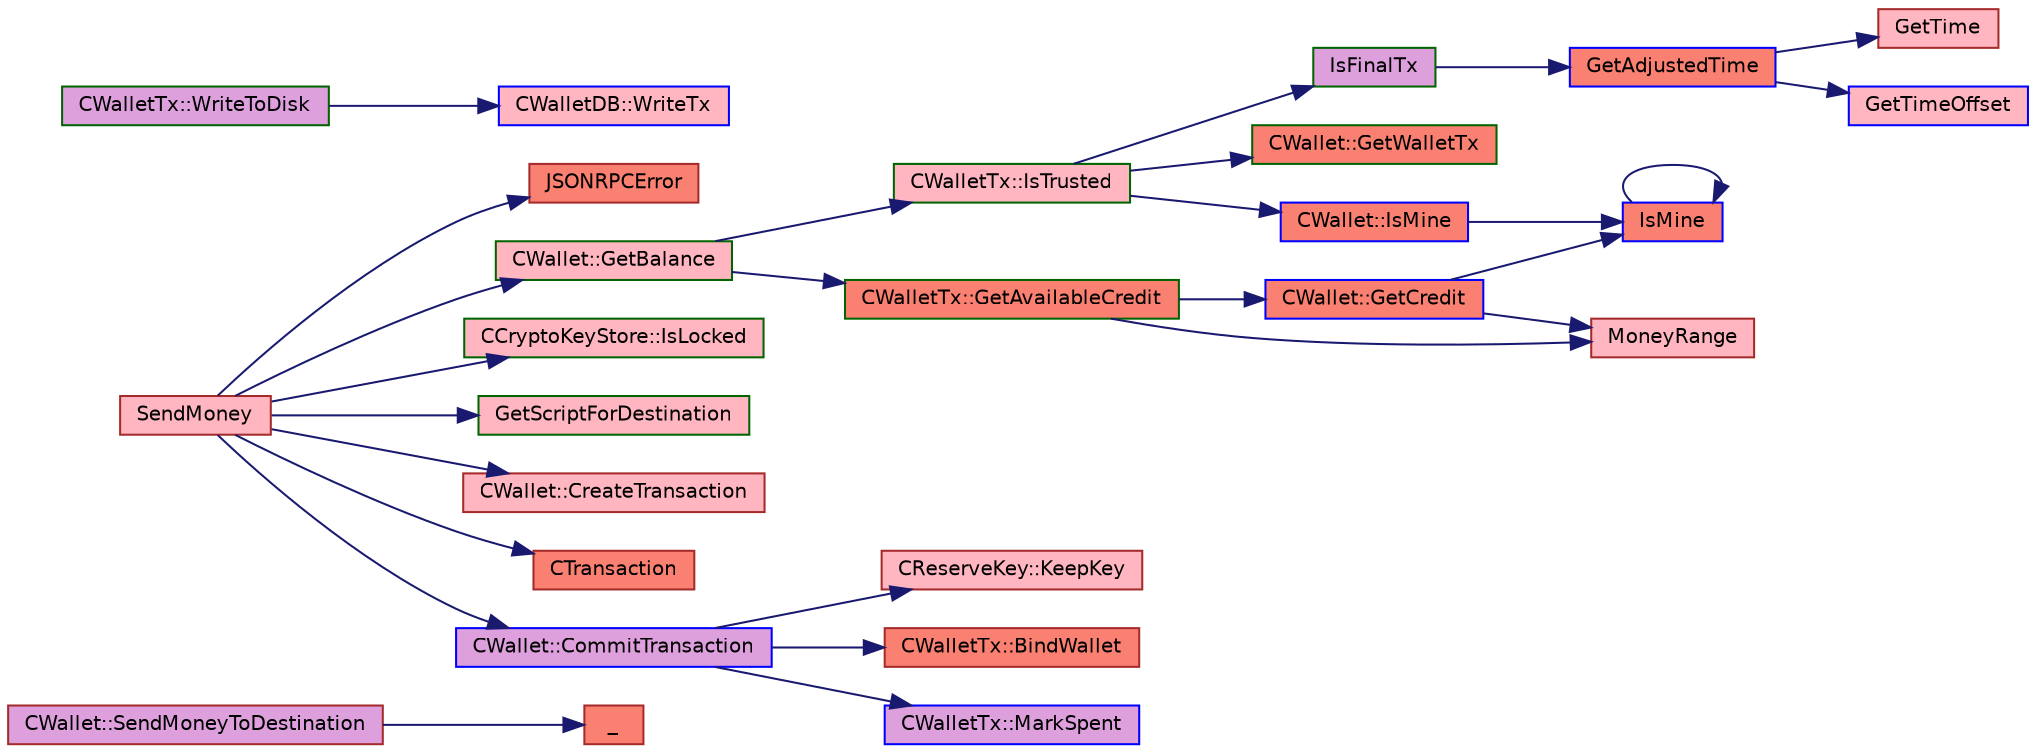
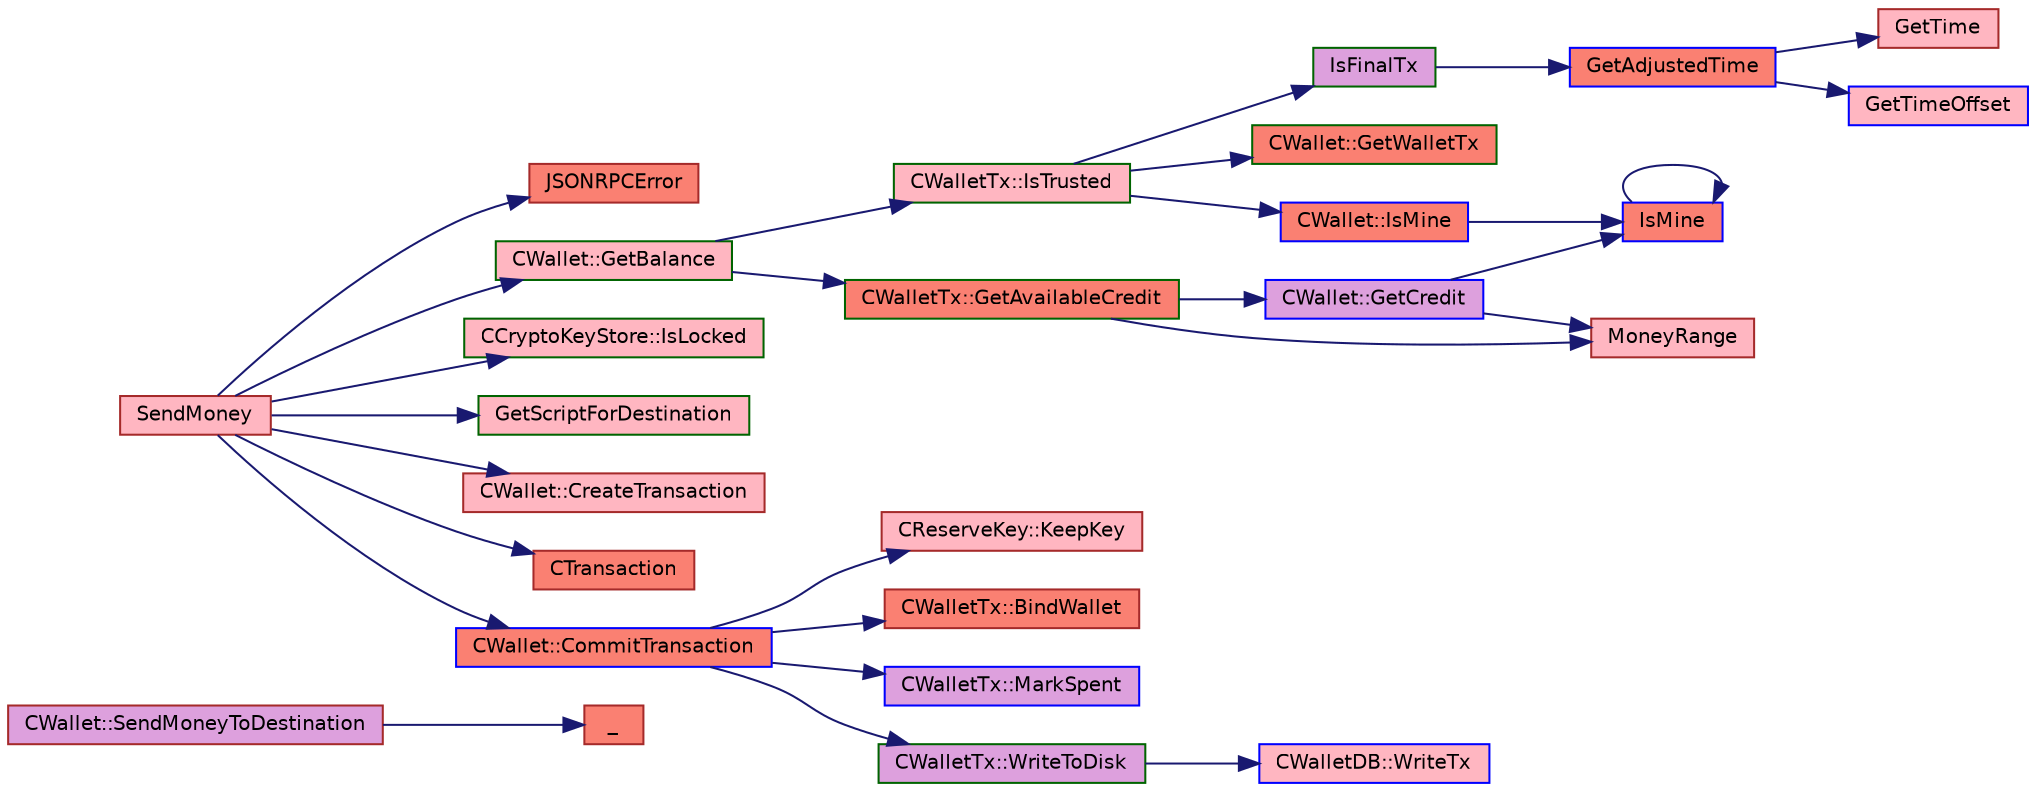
(1374, 299) -> (1374, 299)
(614, 647) -> (614, 647)
none -> (800, 700)
